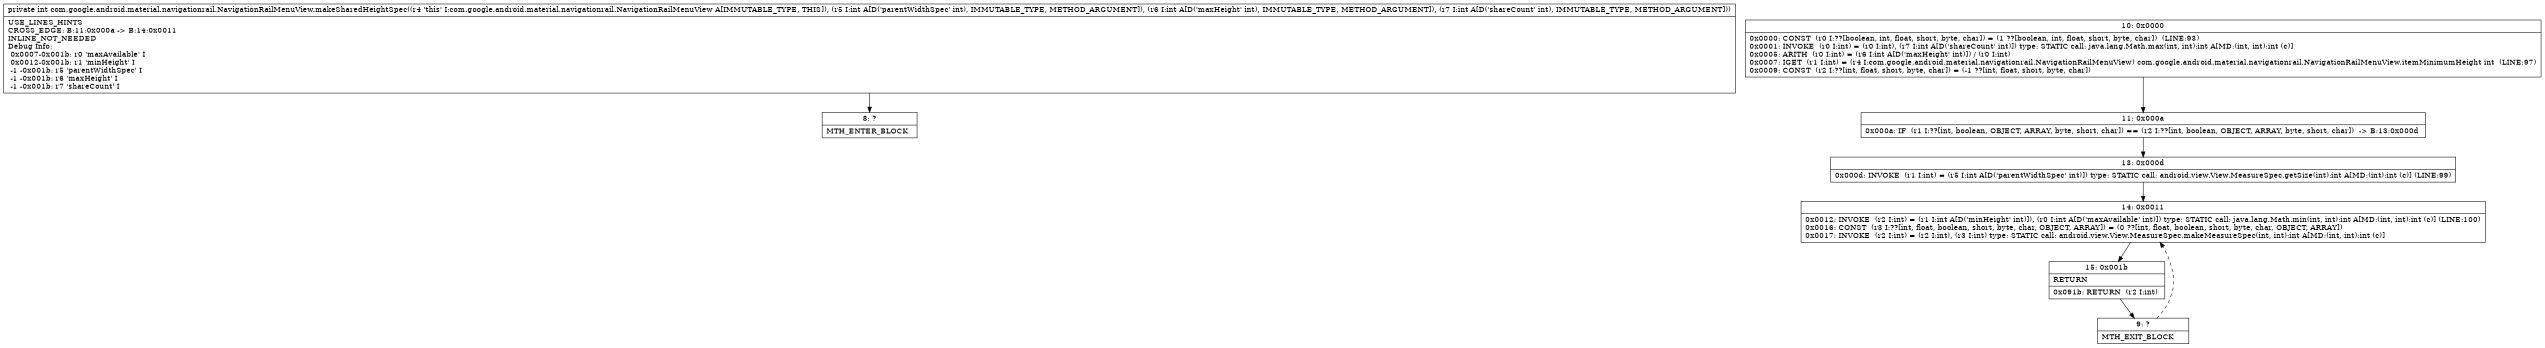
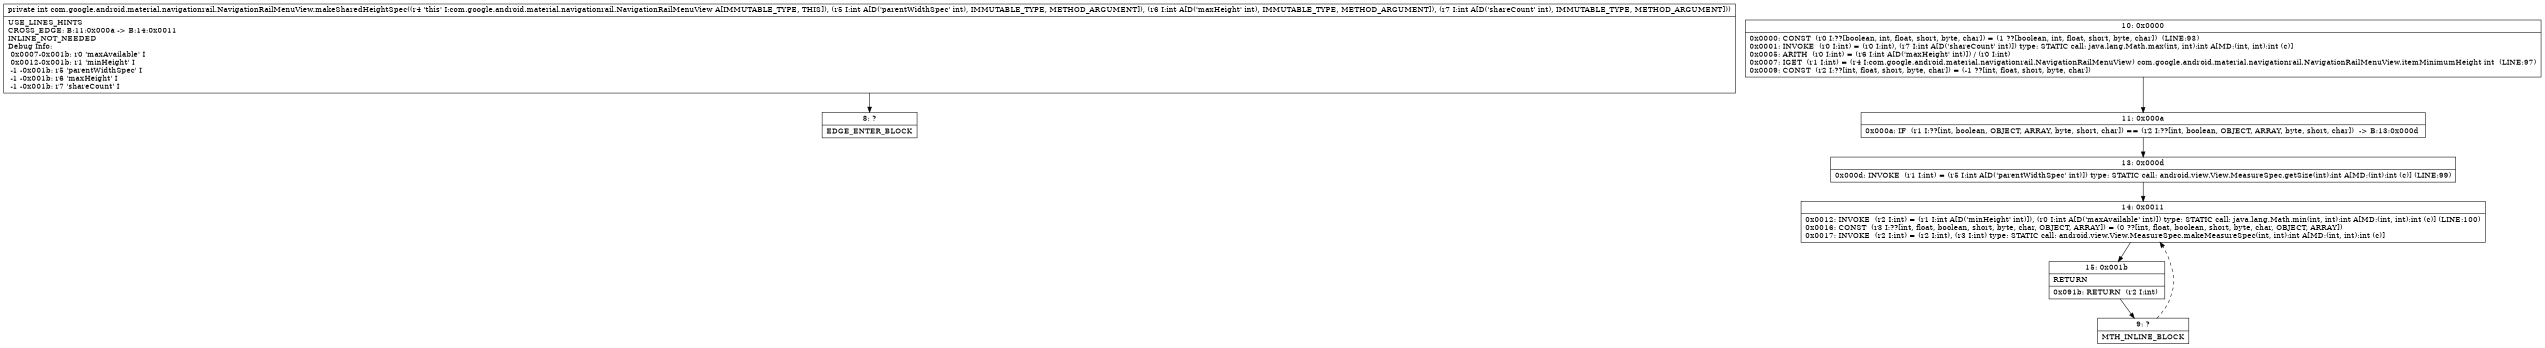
(867, 131) -> (870, 131)
(2138, 337) -> (2143, 337)
